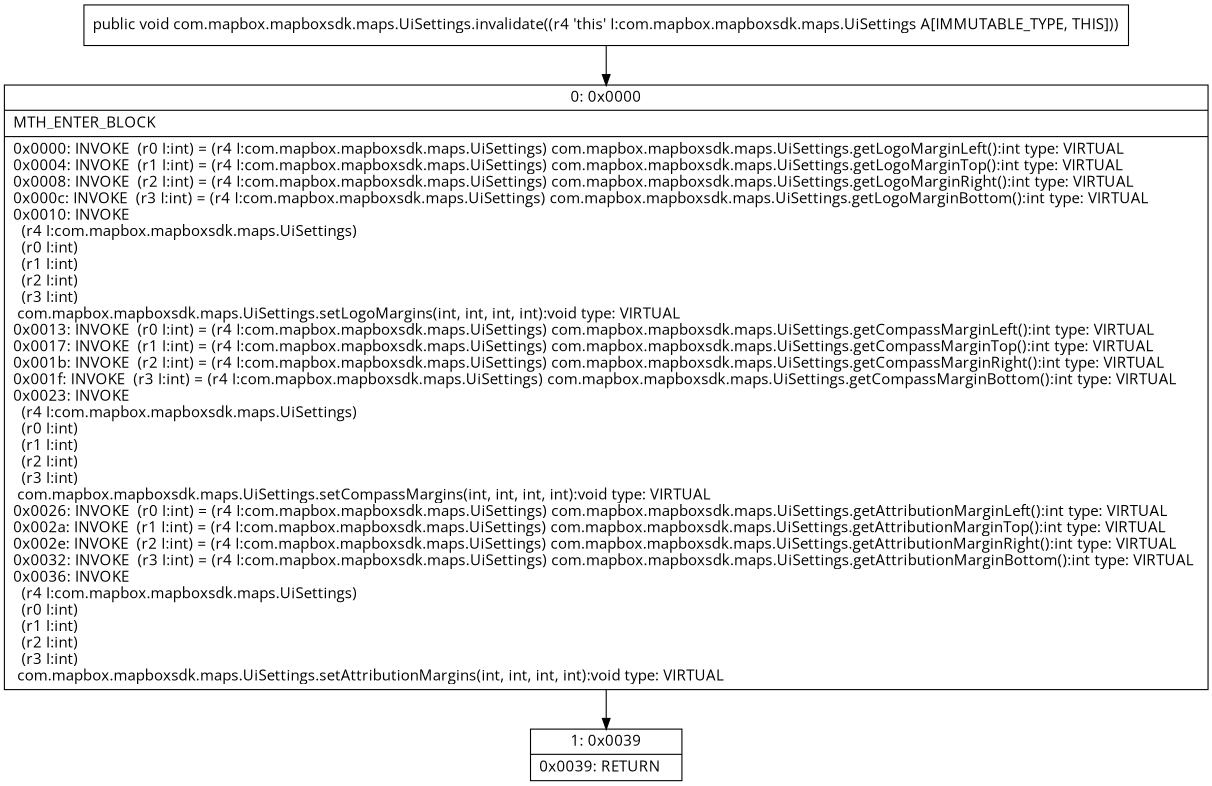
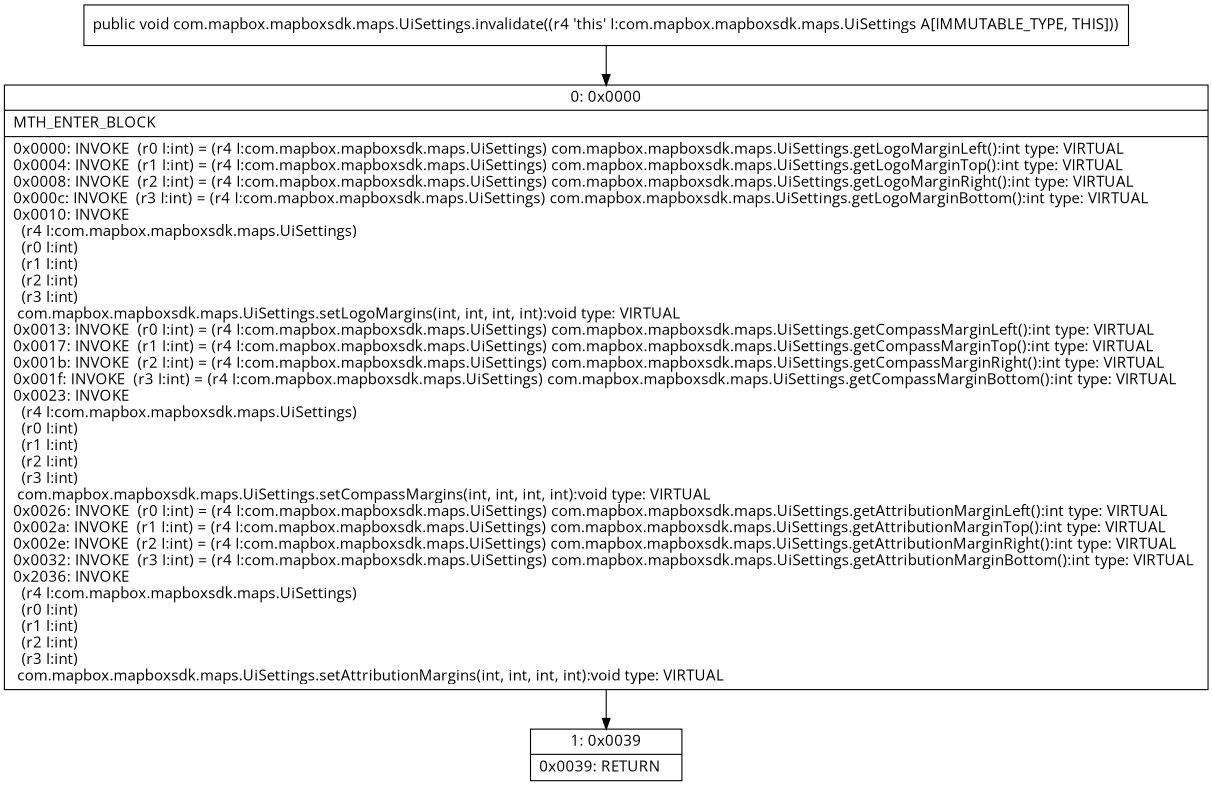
(76, 577) -> (76, 577)
